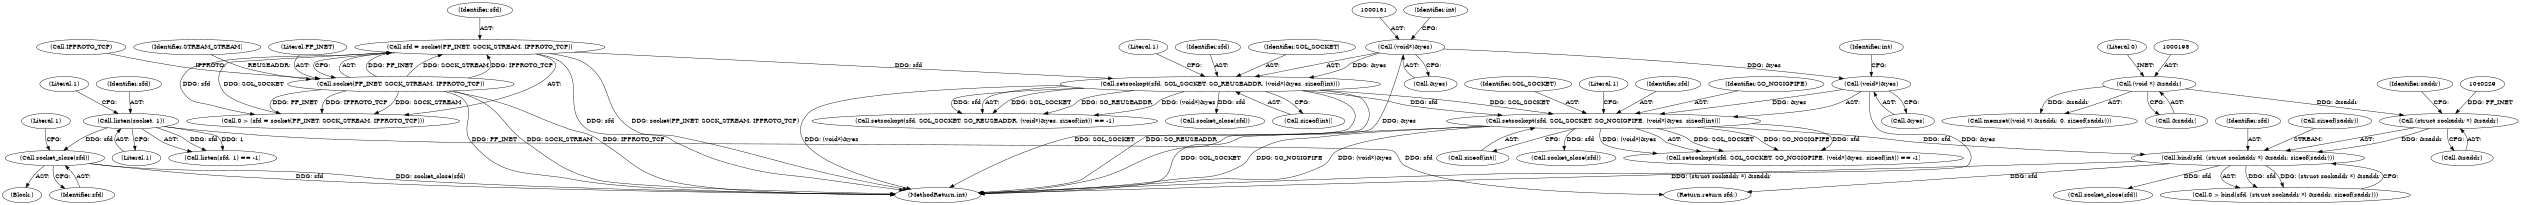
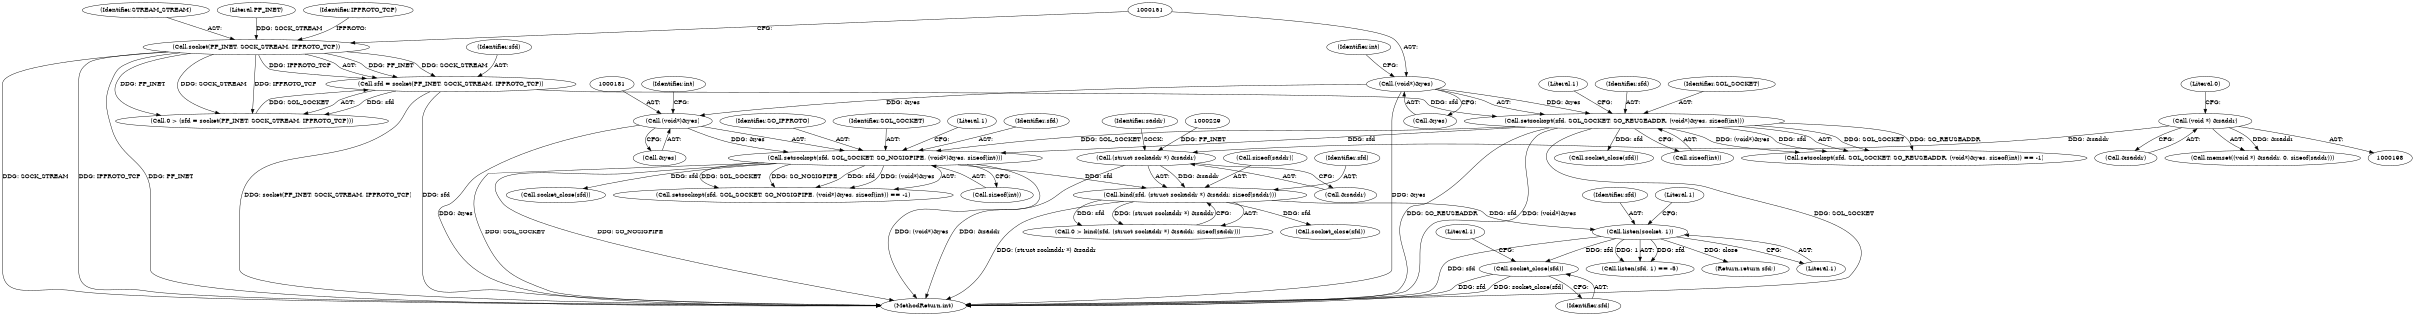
(81, 47) -> (358, 10)
(334, 58) -> (742, 27)
(2164, 64) -> (2304, 138)
(270, 66) -> (216, 29)
(304, 66) -> (289, 29)
(2147, 66) -> (2214, 103)
none -> (612, 84)
(1766, 84) -> (773, 121)
(2482, 84) -> (1207, 121)
(2442, 103) -> (1155, 140)
(2309, 140) -> (1241, 177)
(223, 158) -> (1640, 269)
(1419, 158) -> (1721, 251)
(1960, 178) -> (1433, 204)
(22, 195) -> none
none -> (975, 215)
none -> (1426, 292)
